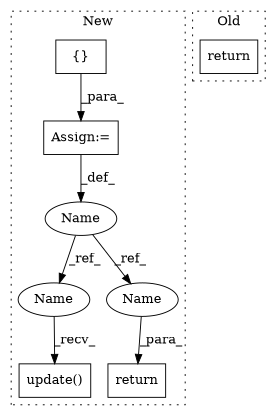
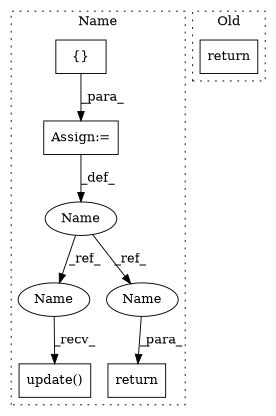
(98, 22) -> (98, 22)
